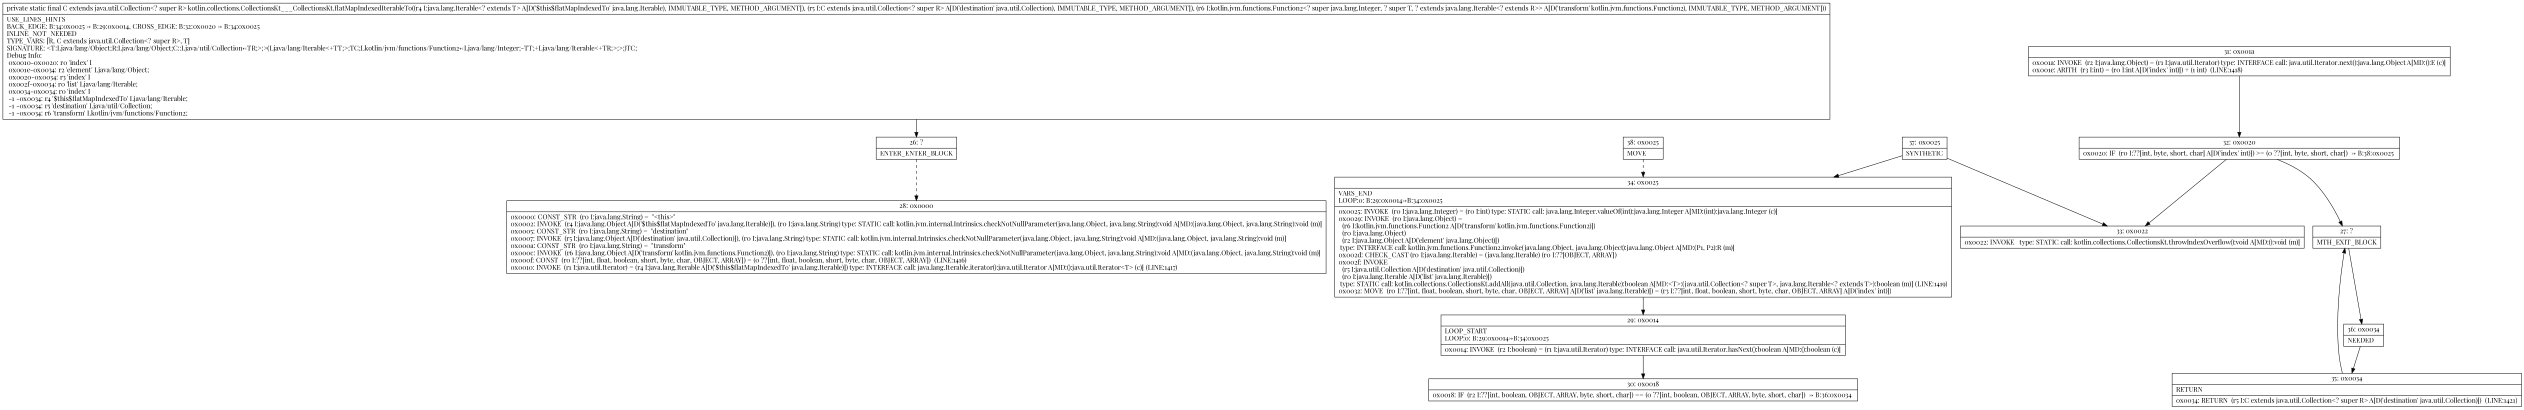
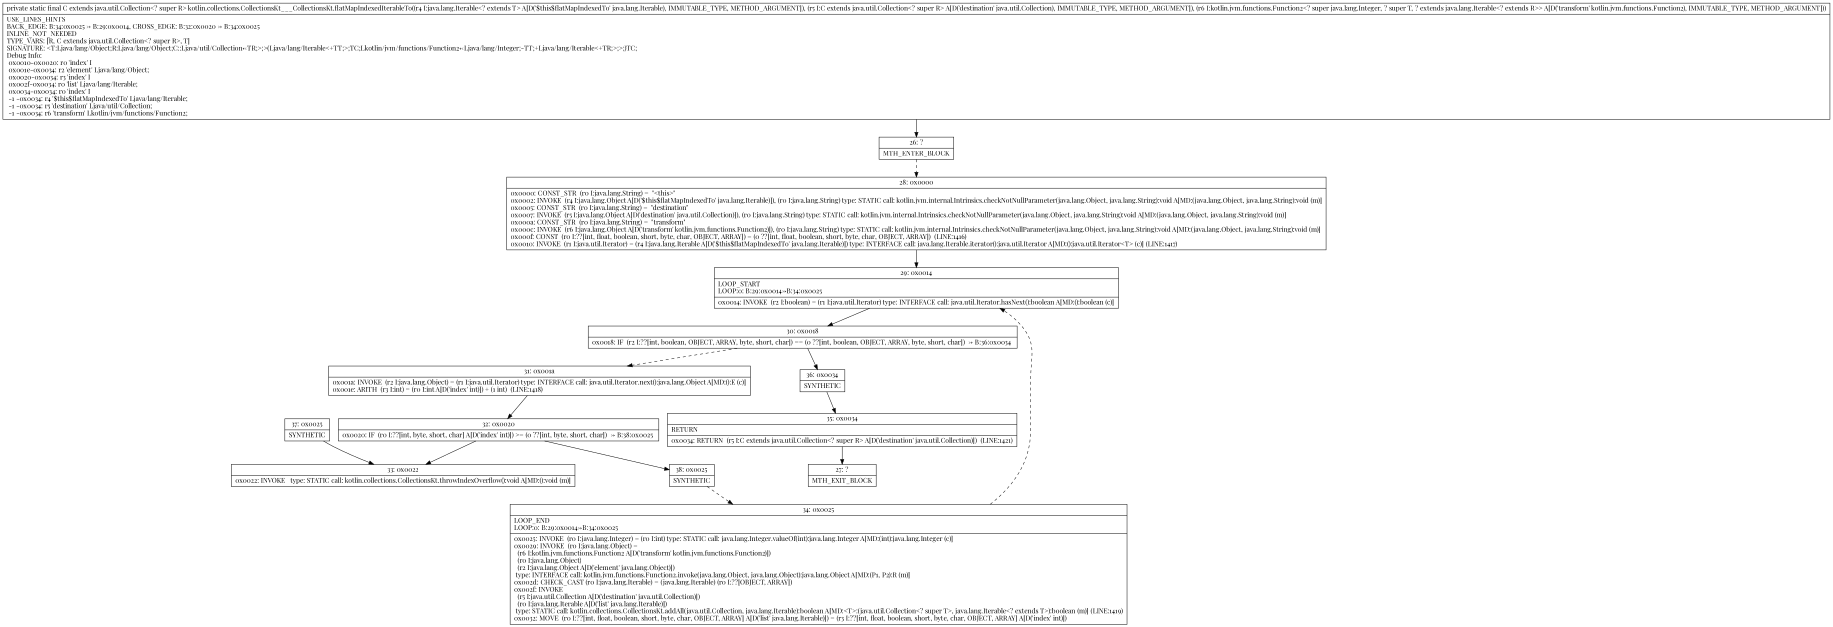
(916, 153) -> (916, 153)
(1637, 153) -> (692, 481)
(1870, 166) -> none
(2315, 184) -> (605, 455)
(1355, 194) -> (532, 521)
none -> (916, 256)
(2355, 284) -> (812, 357)
(1643, 304) -> (1031, 409)
(2361, 340) -> (822, 386)
none -> (685, 357)
